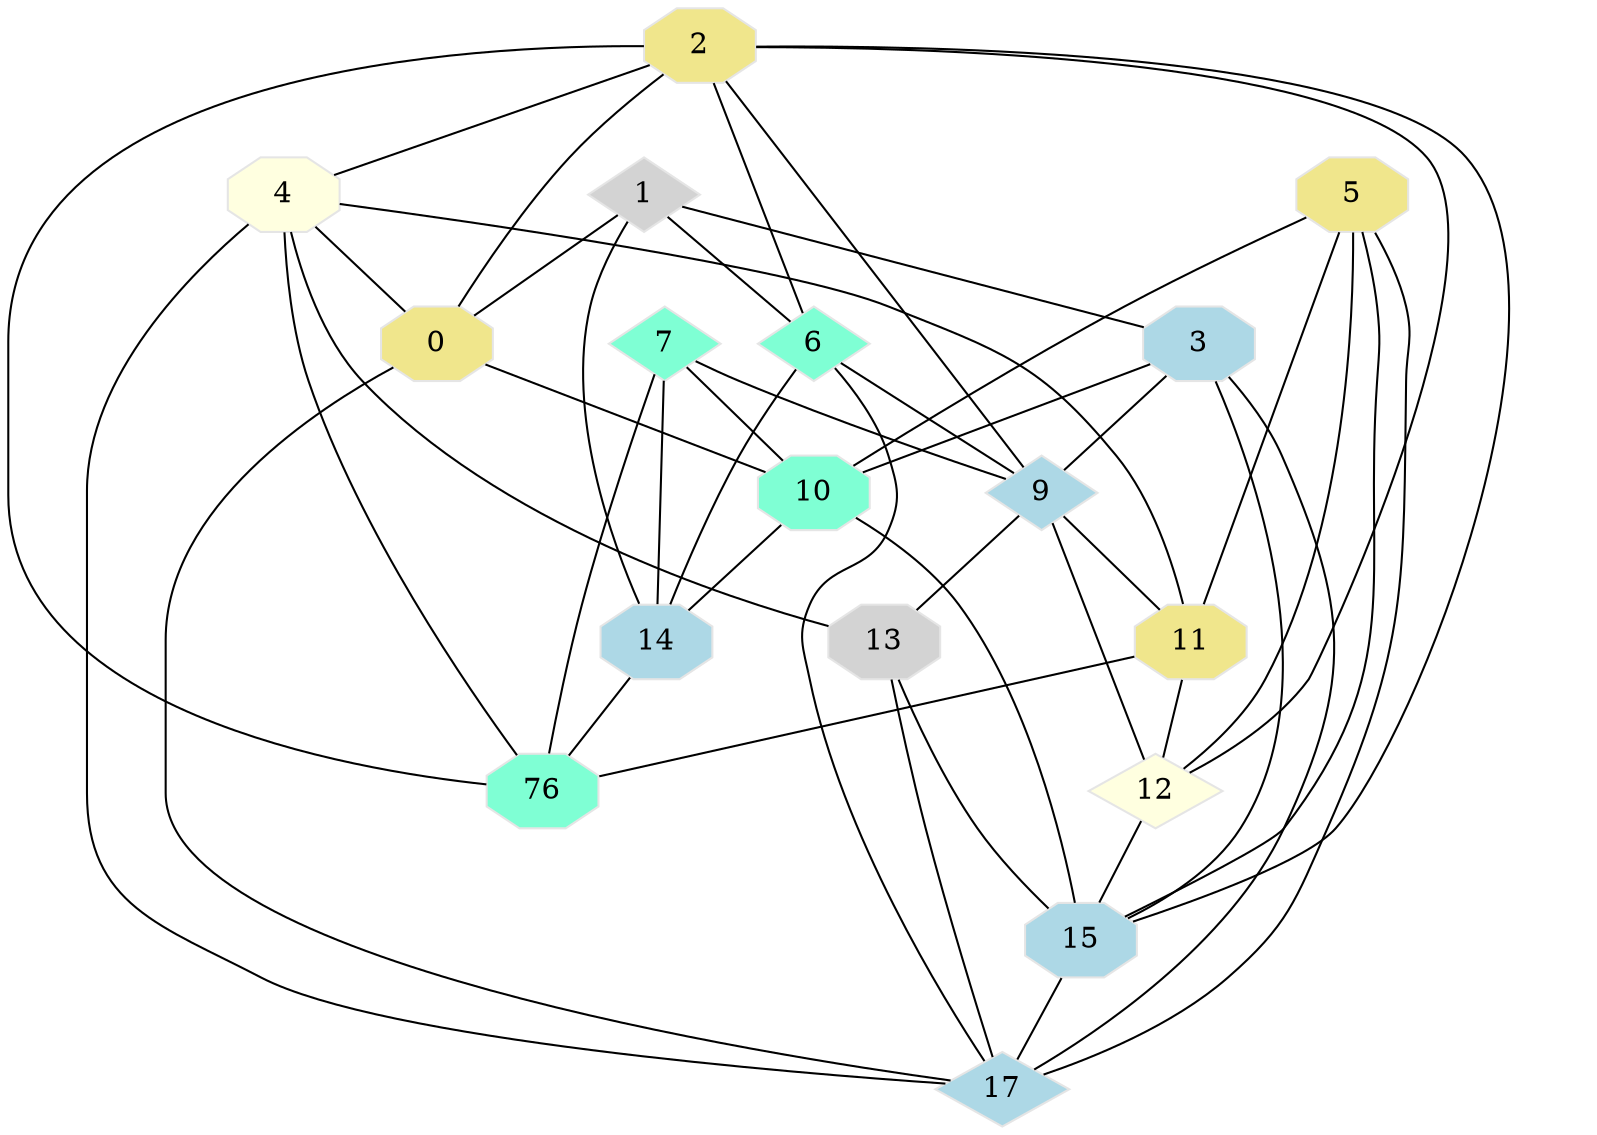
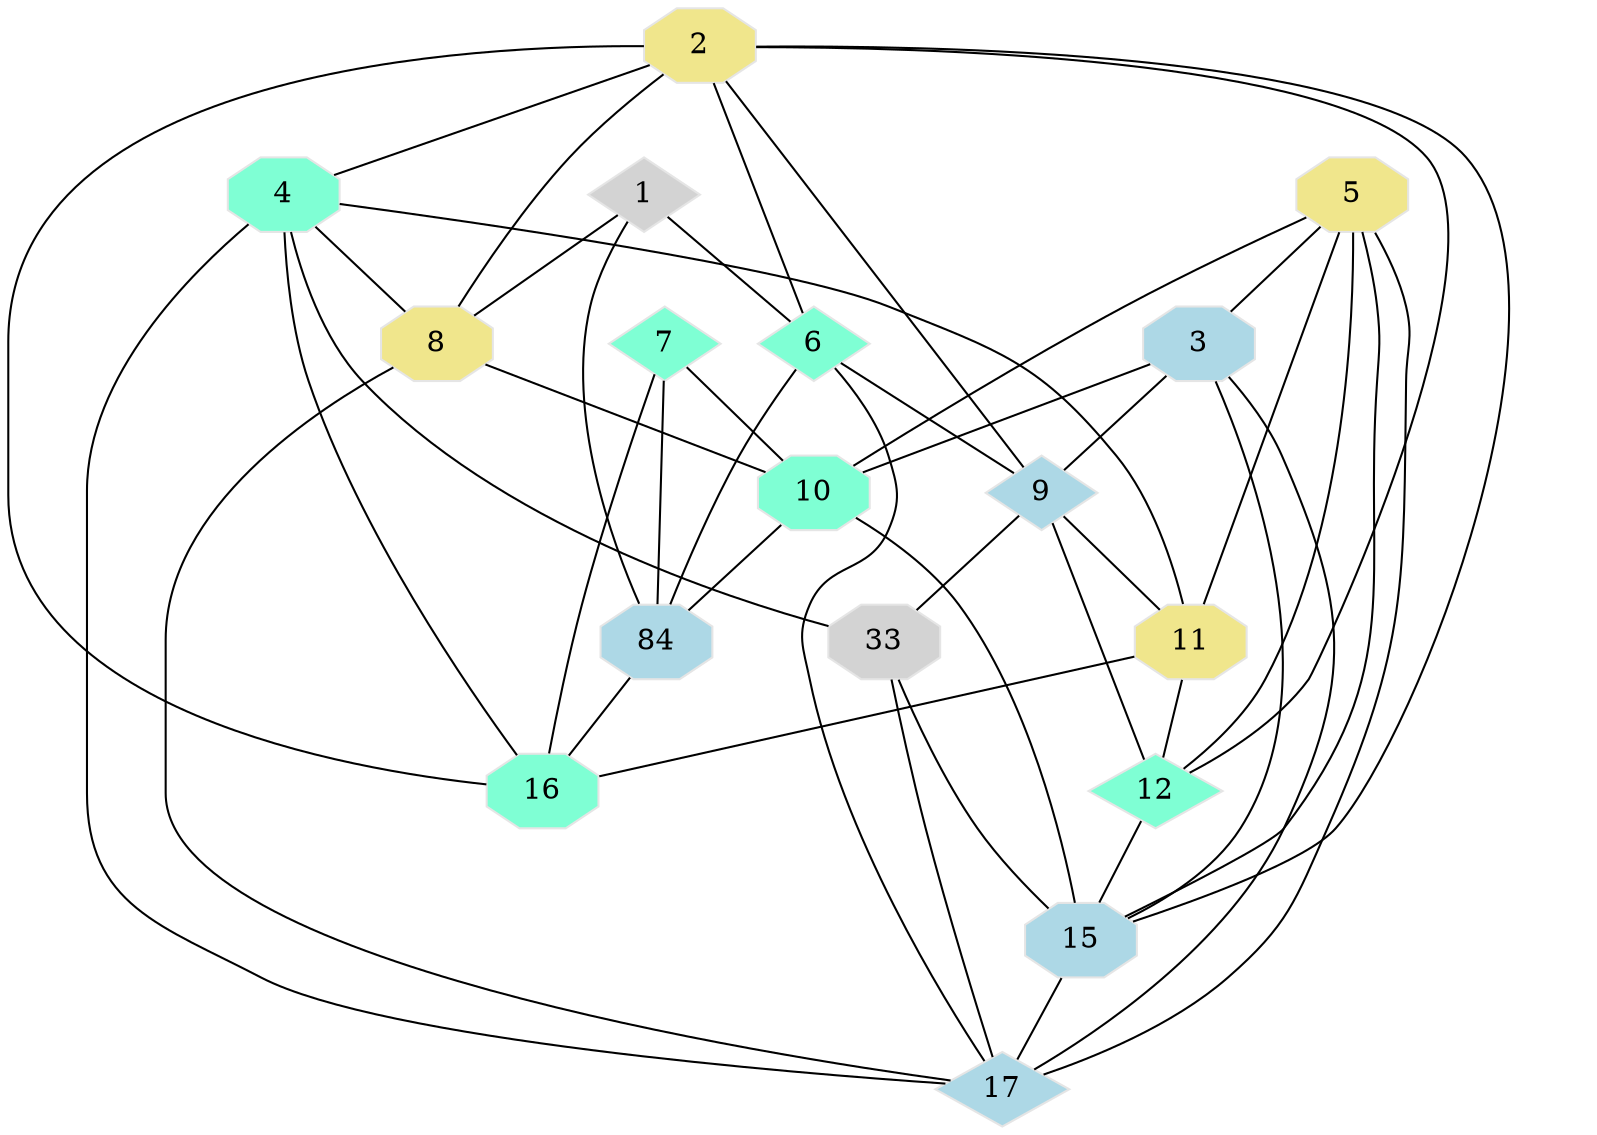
(284, 195) -> (284, 195)
(913, 267) -> (1276, 269)
(437, 344) -> (437, 344)
(849, 424) -> none
(656, 642) -> (656, 642)
(884, 642) -> (884, 642)
(543, 791) -> (543, 791)
(1156, 791) -> (1156, 791)
